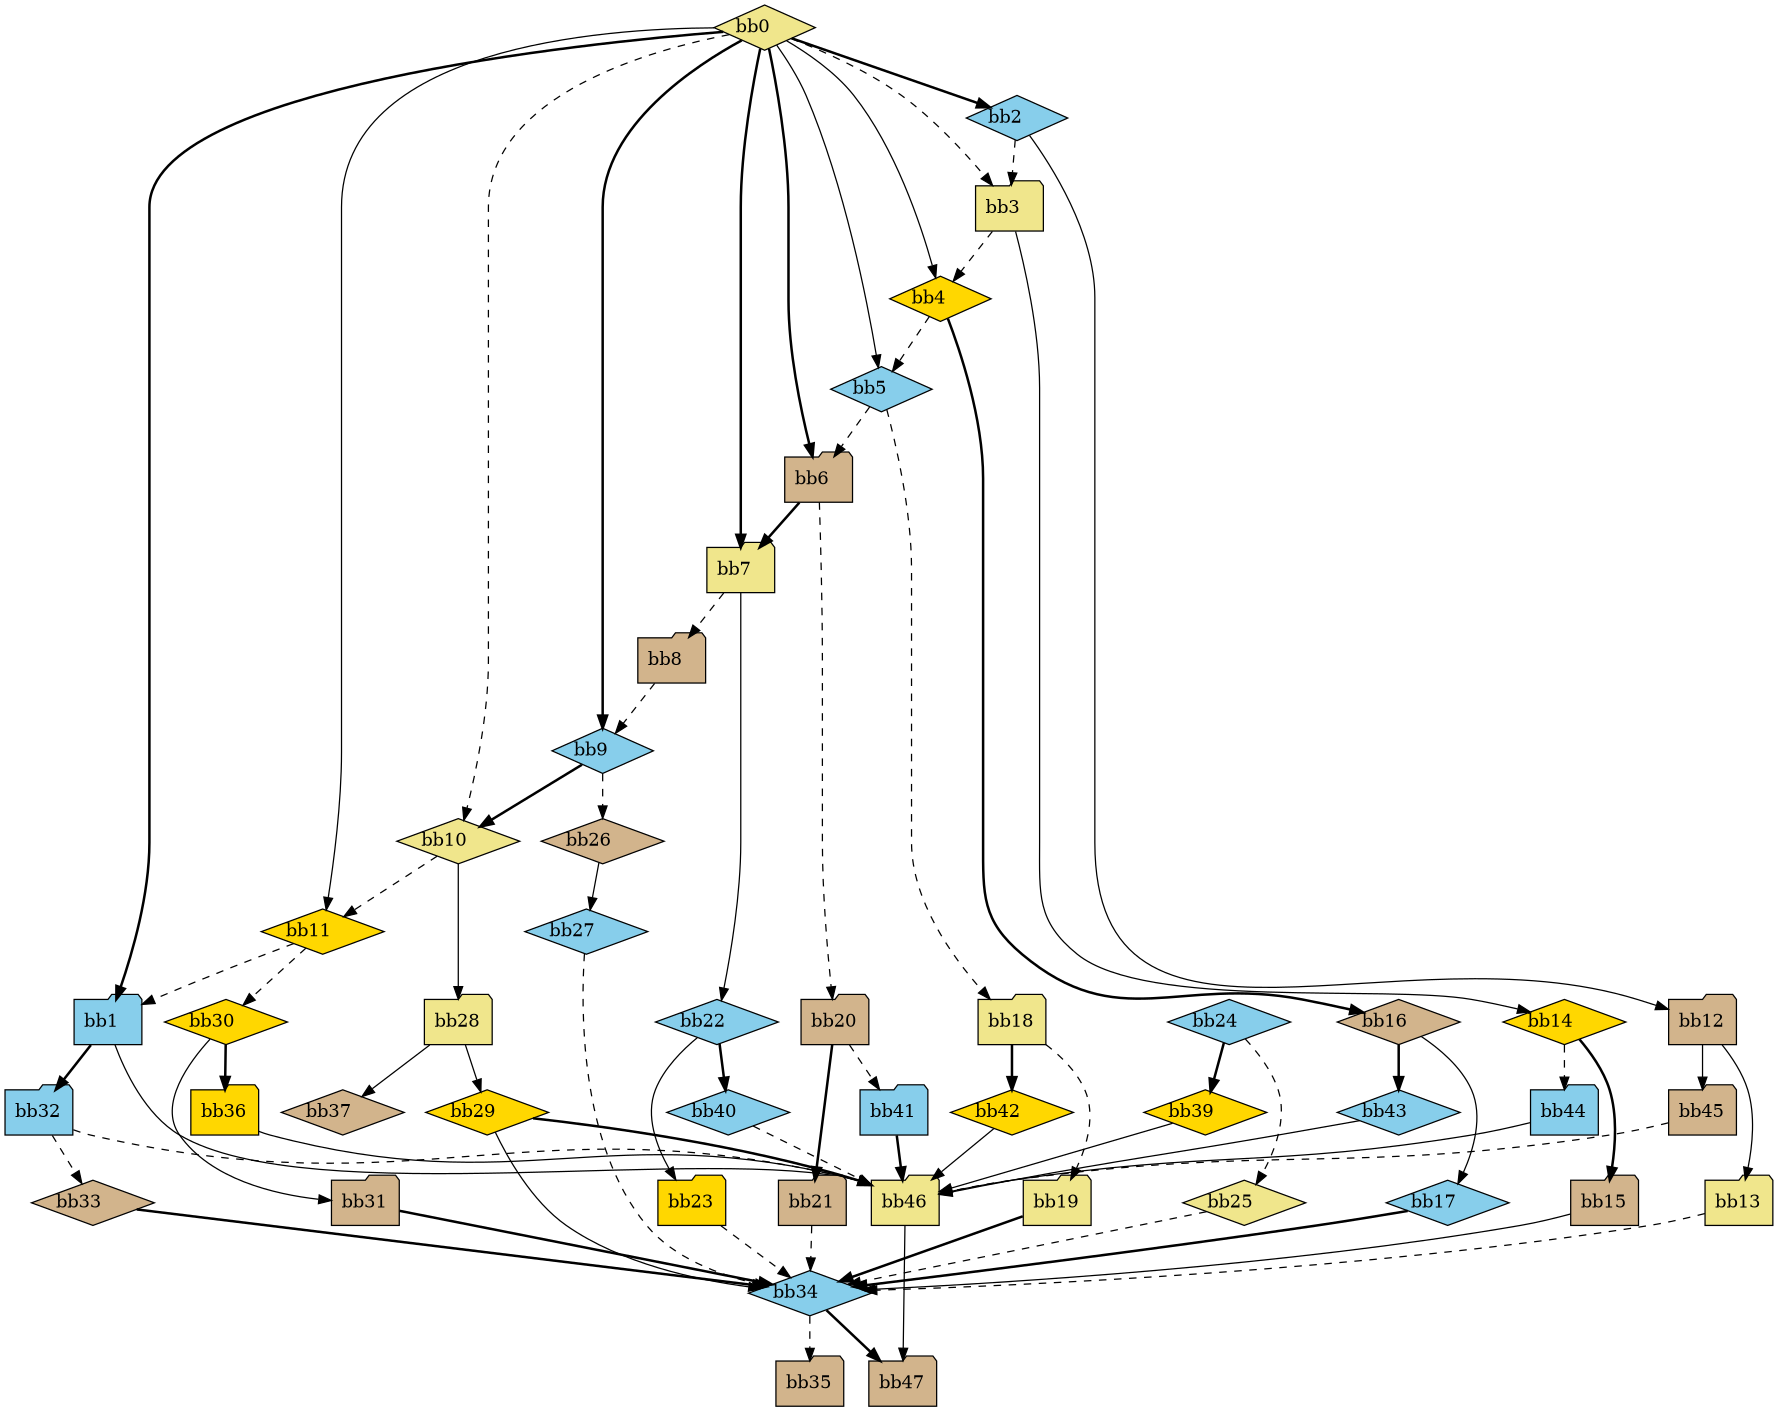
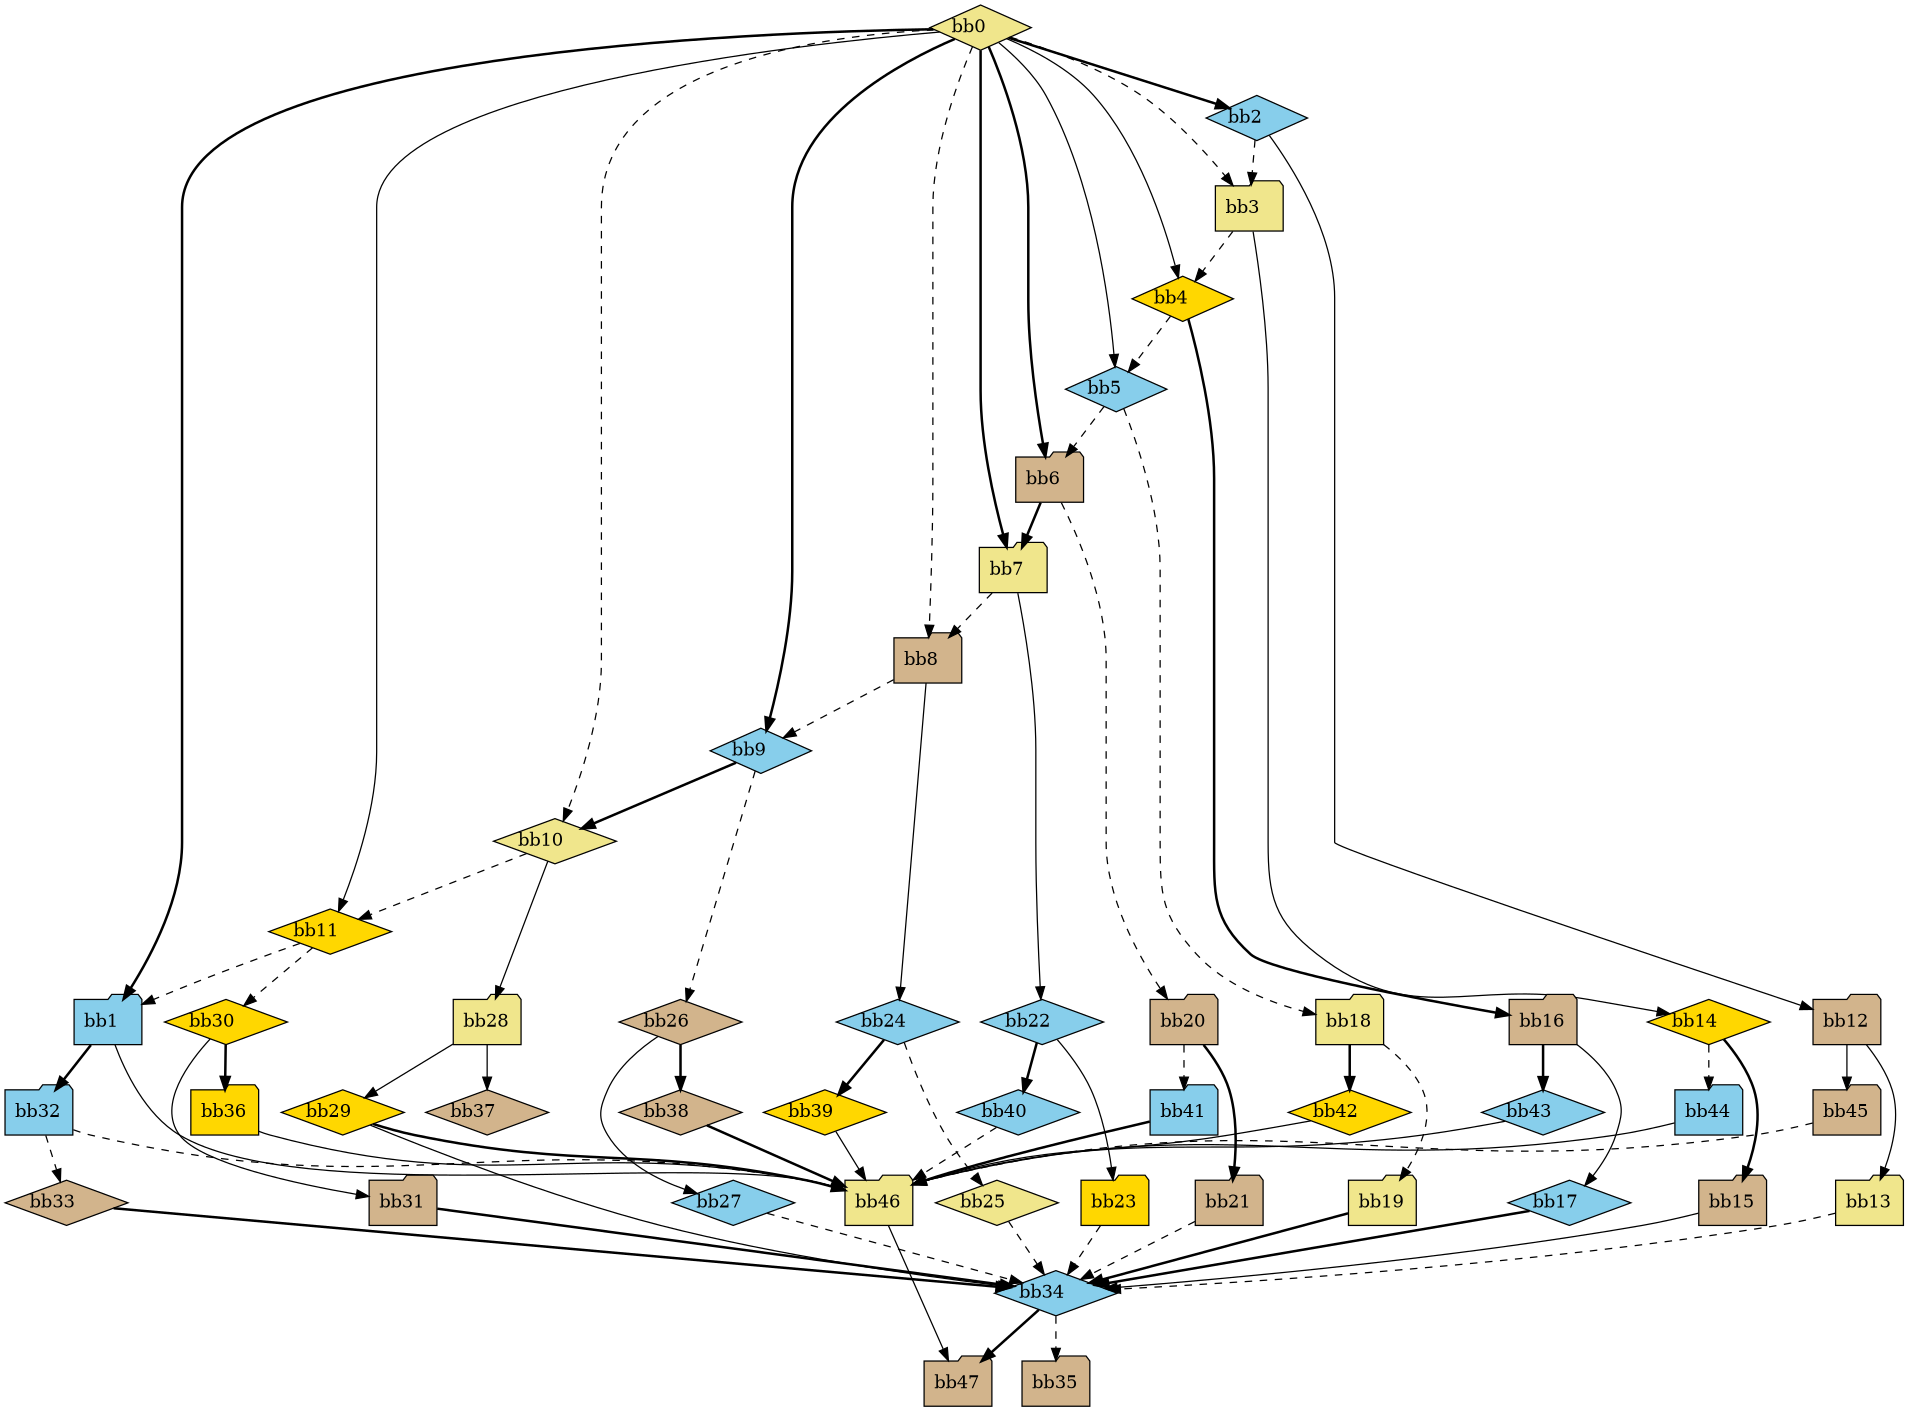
none -> (933, 333)
none -> (913, 835)
(1399, 1022) -> (1543, 1022)
none -> (681, 1112)
